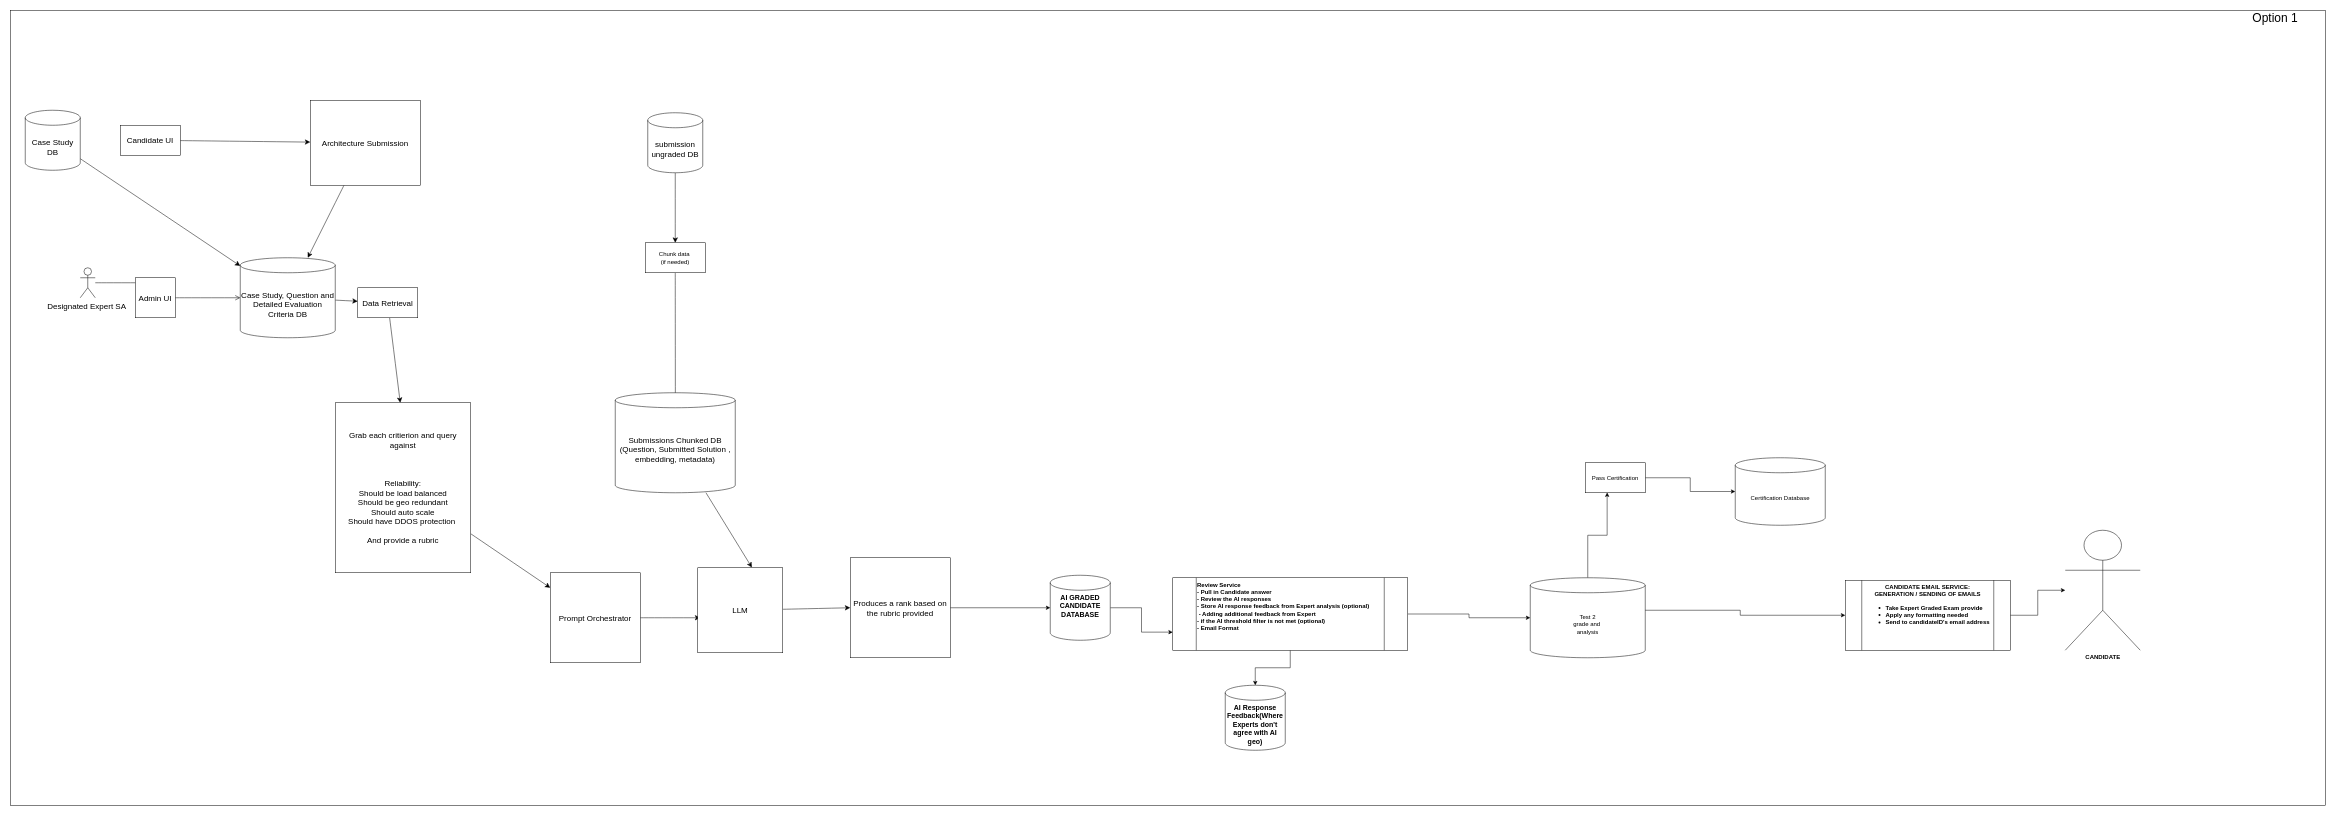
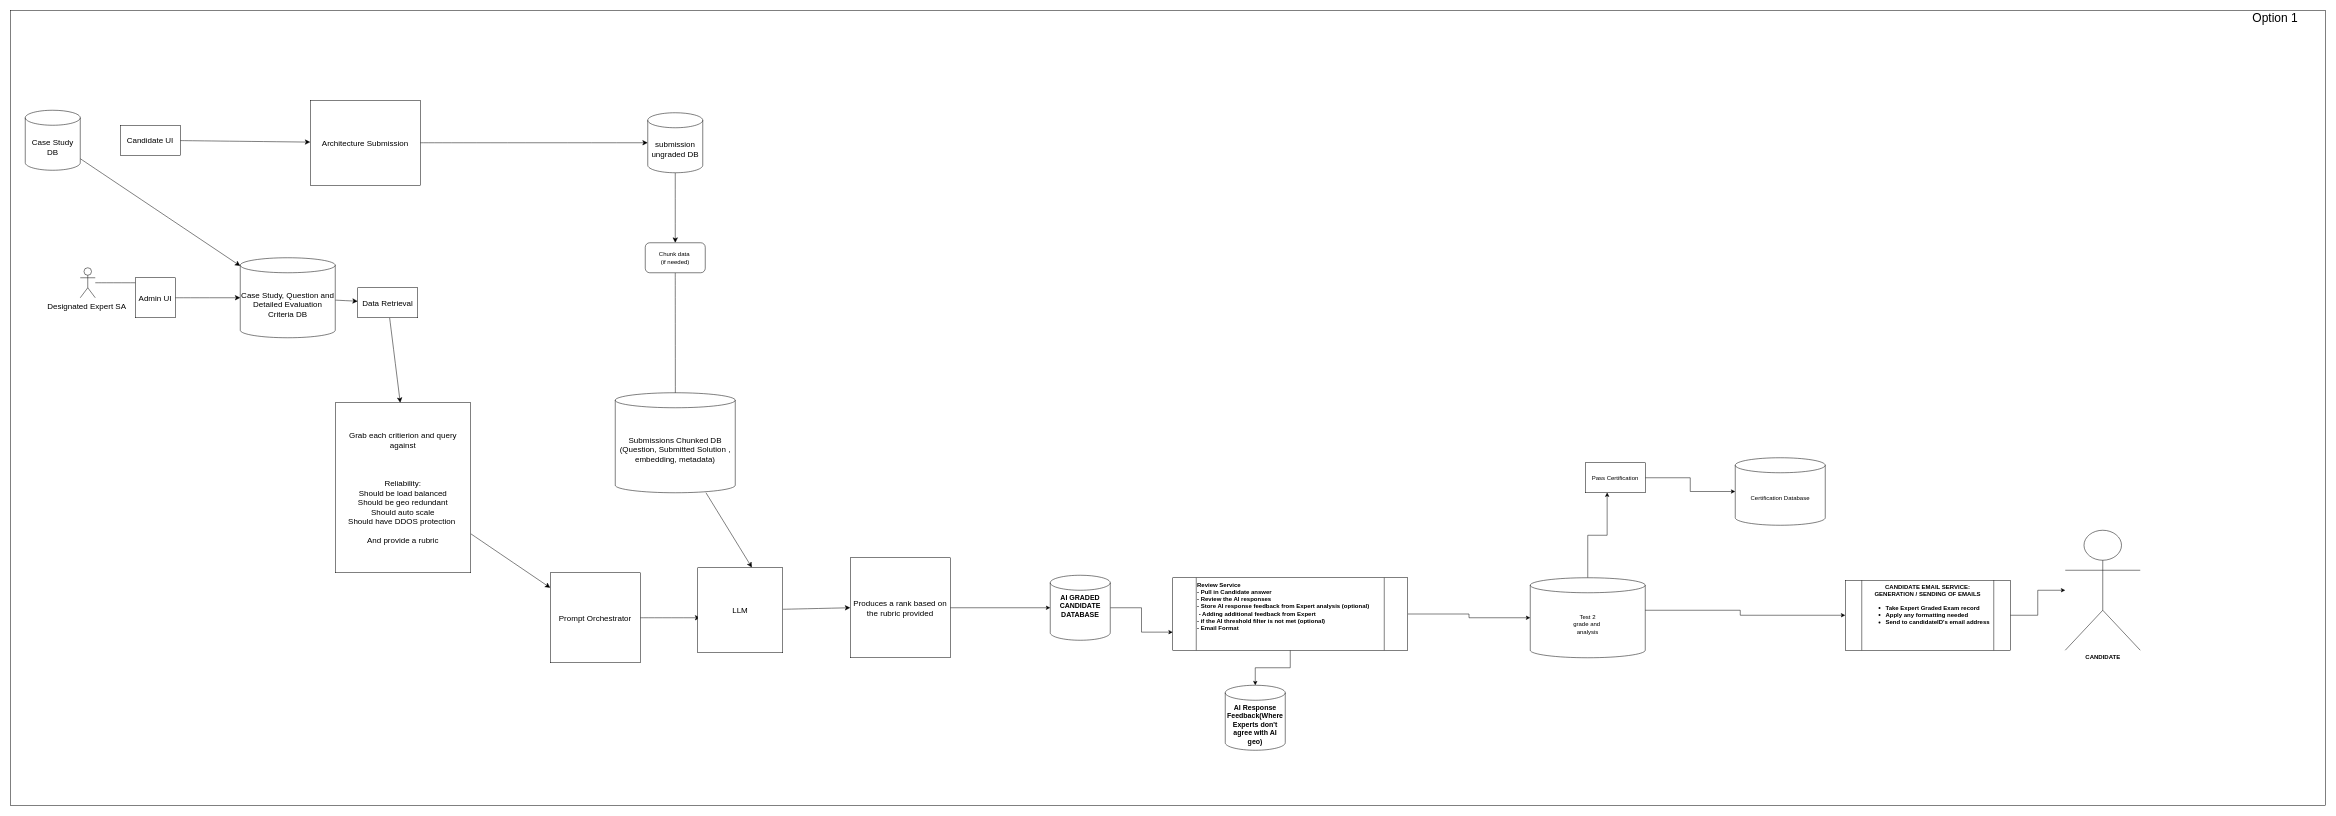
(310, 252) -> (642, 143)
(675, 258) -> (675, 258)
(236, 298) -> (234, 298)
(1928, 602) -> (1928, 602)
